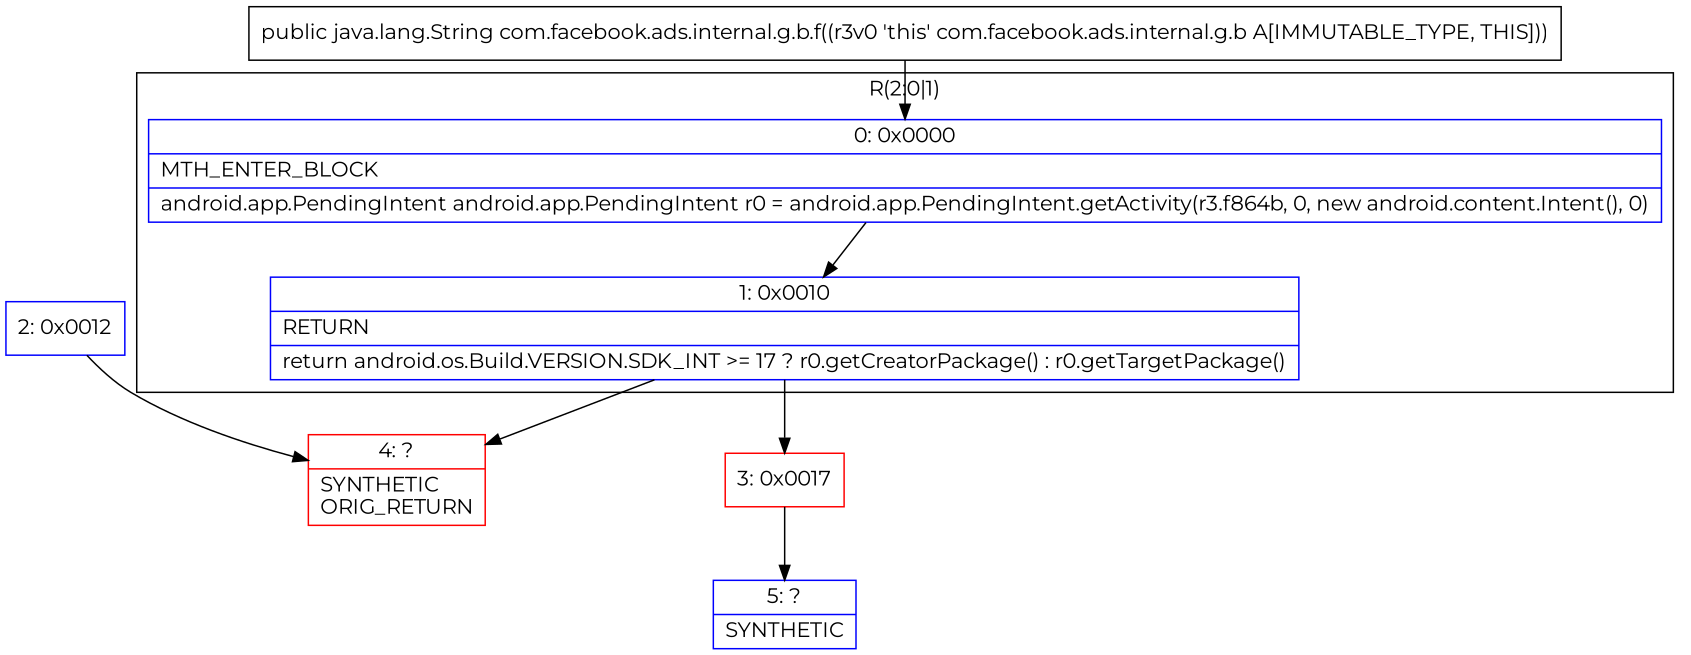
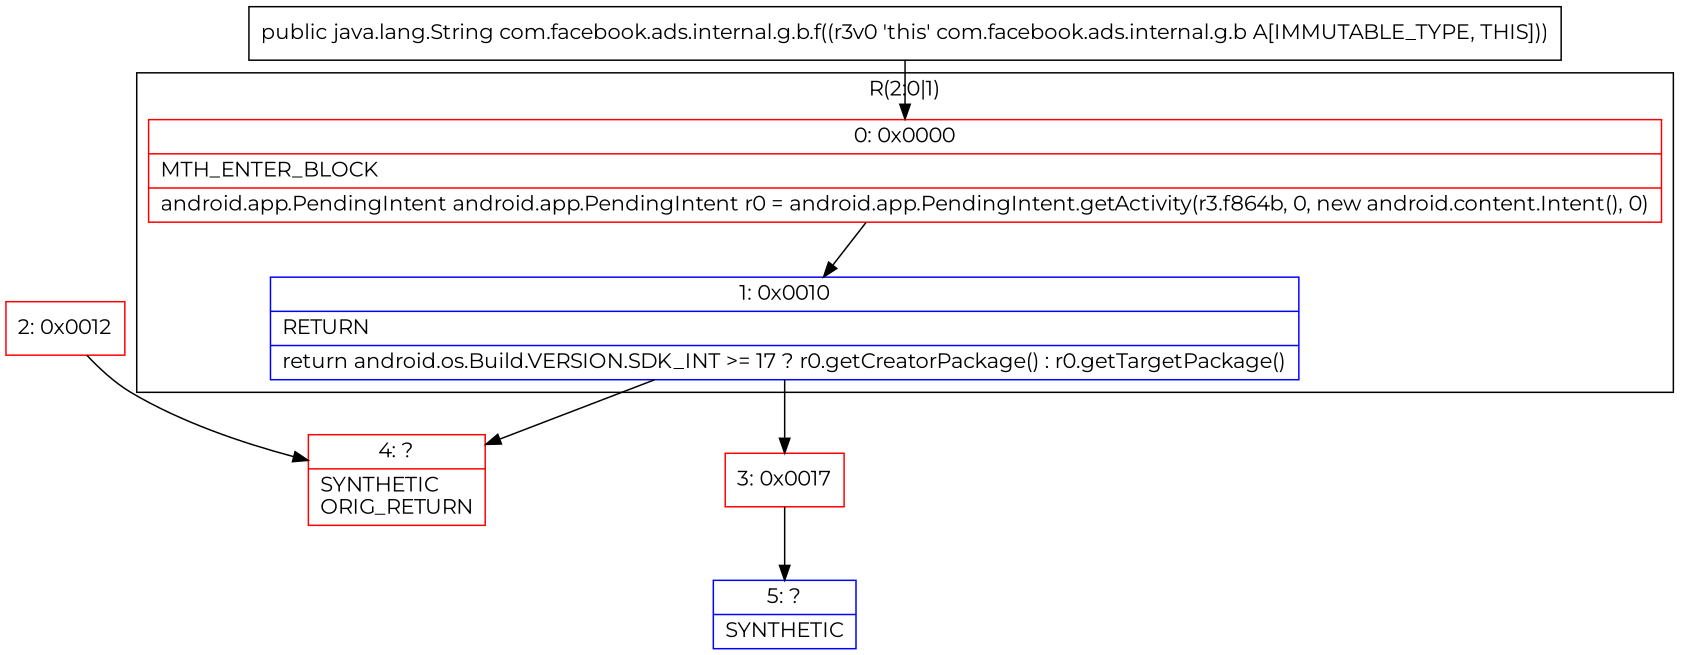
(905, 171) -> (905, 171)
(65, 328) -> (65, 328)
